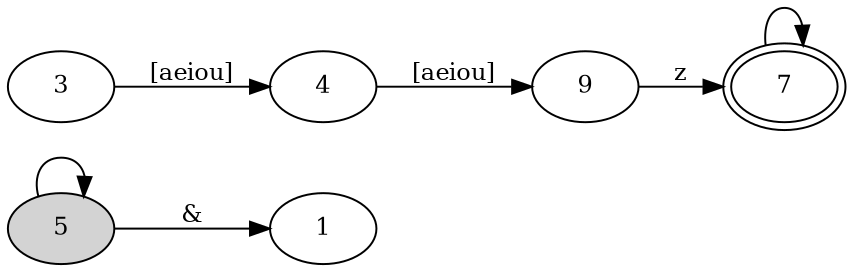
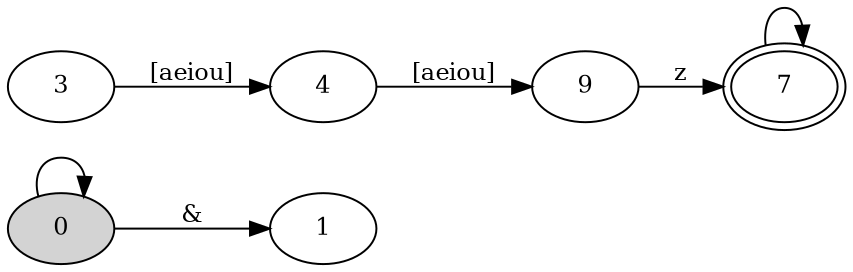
(61, 229) -> (61, 229)
